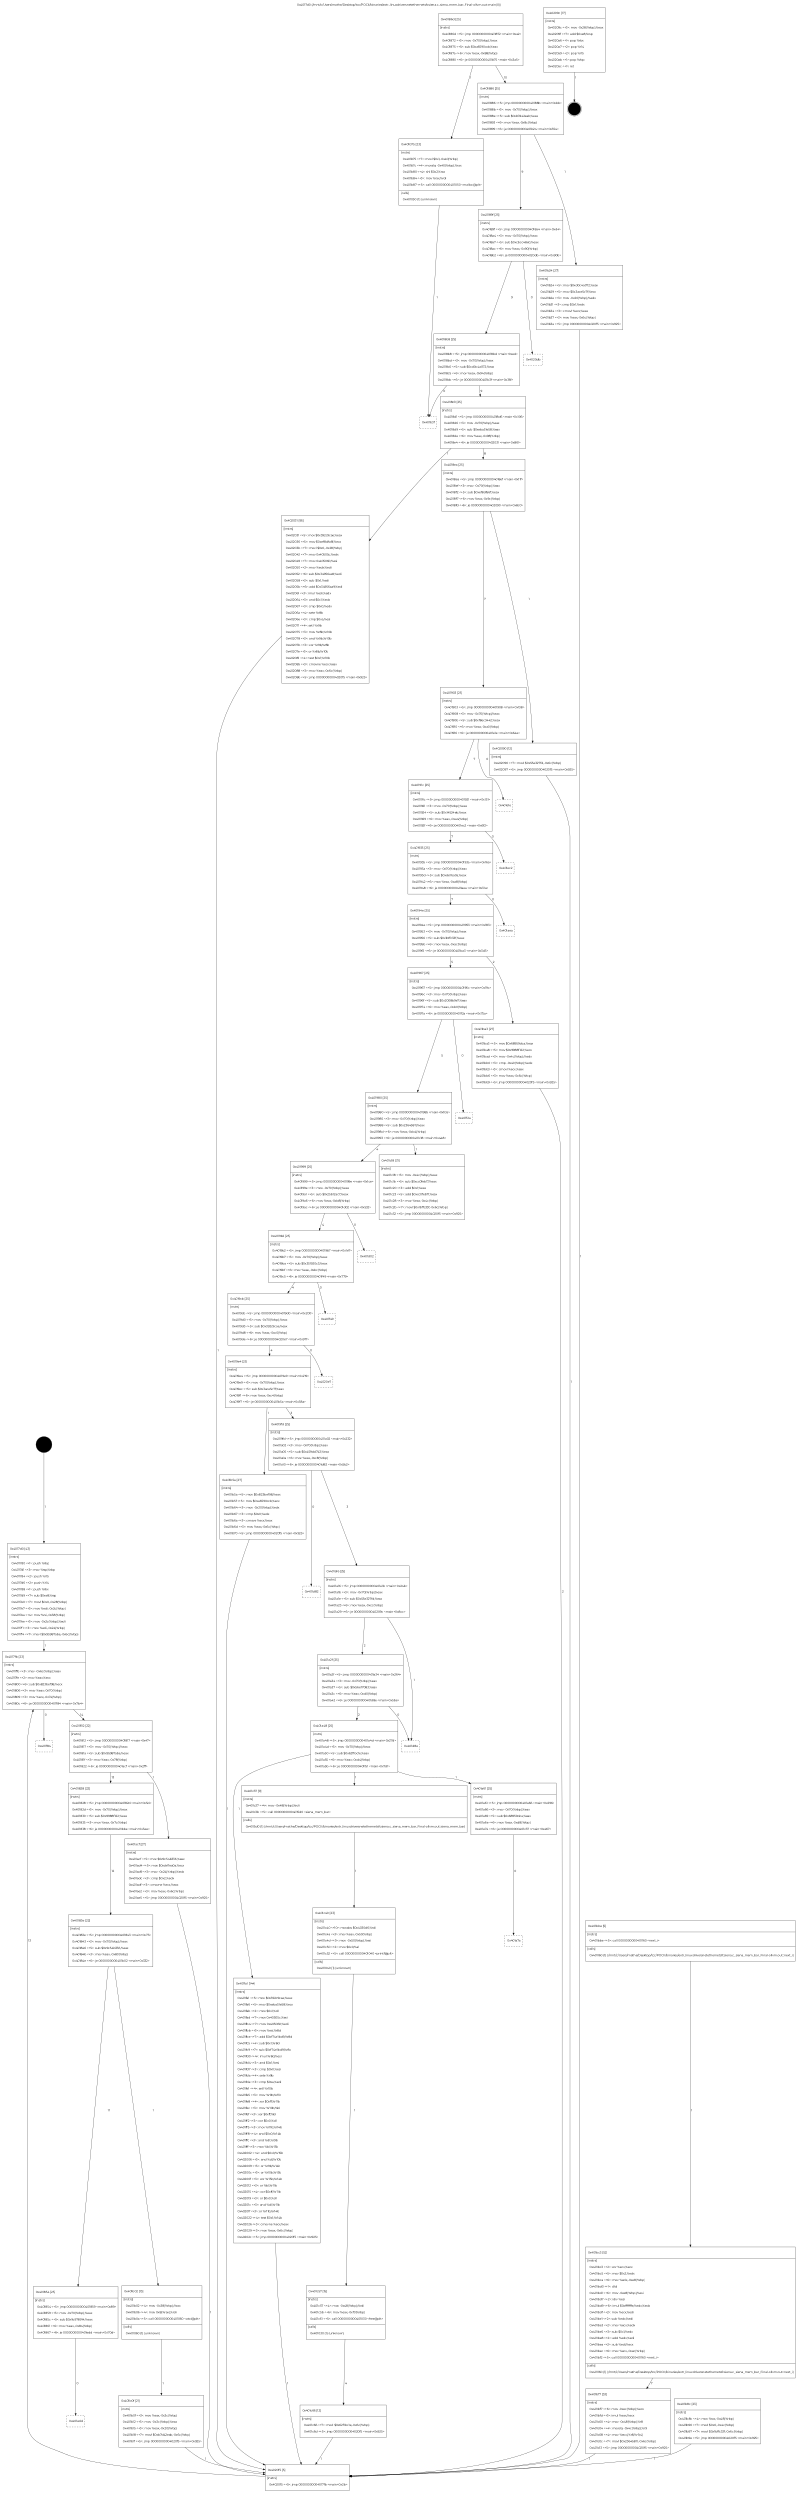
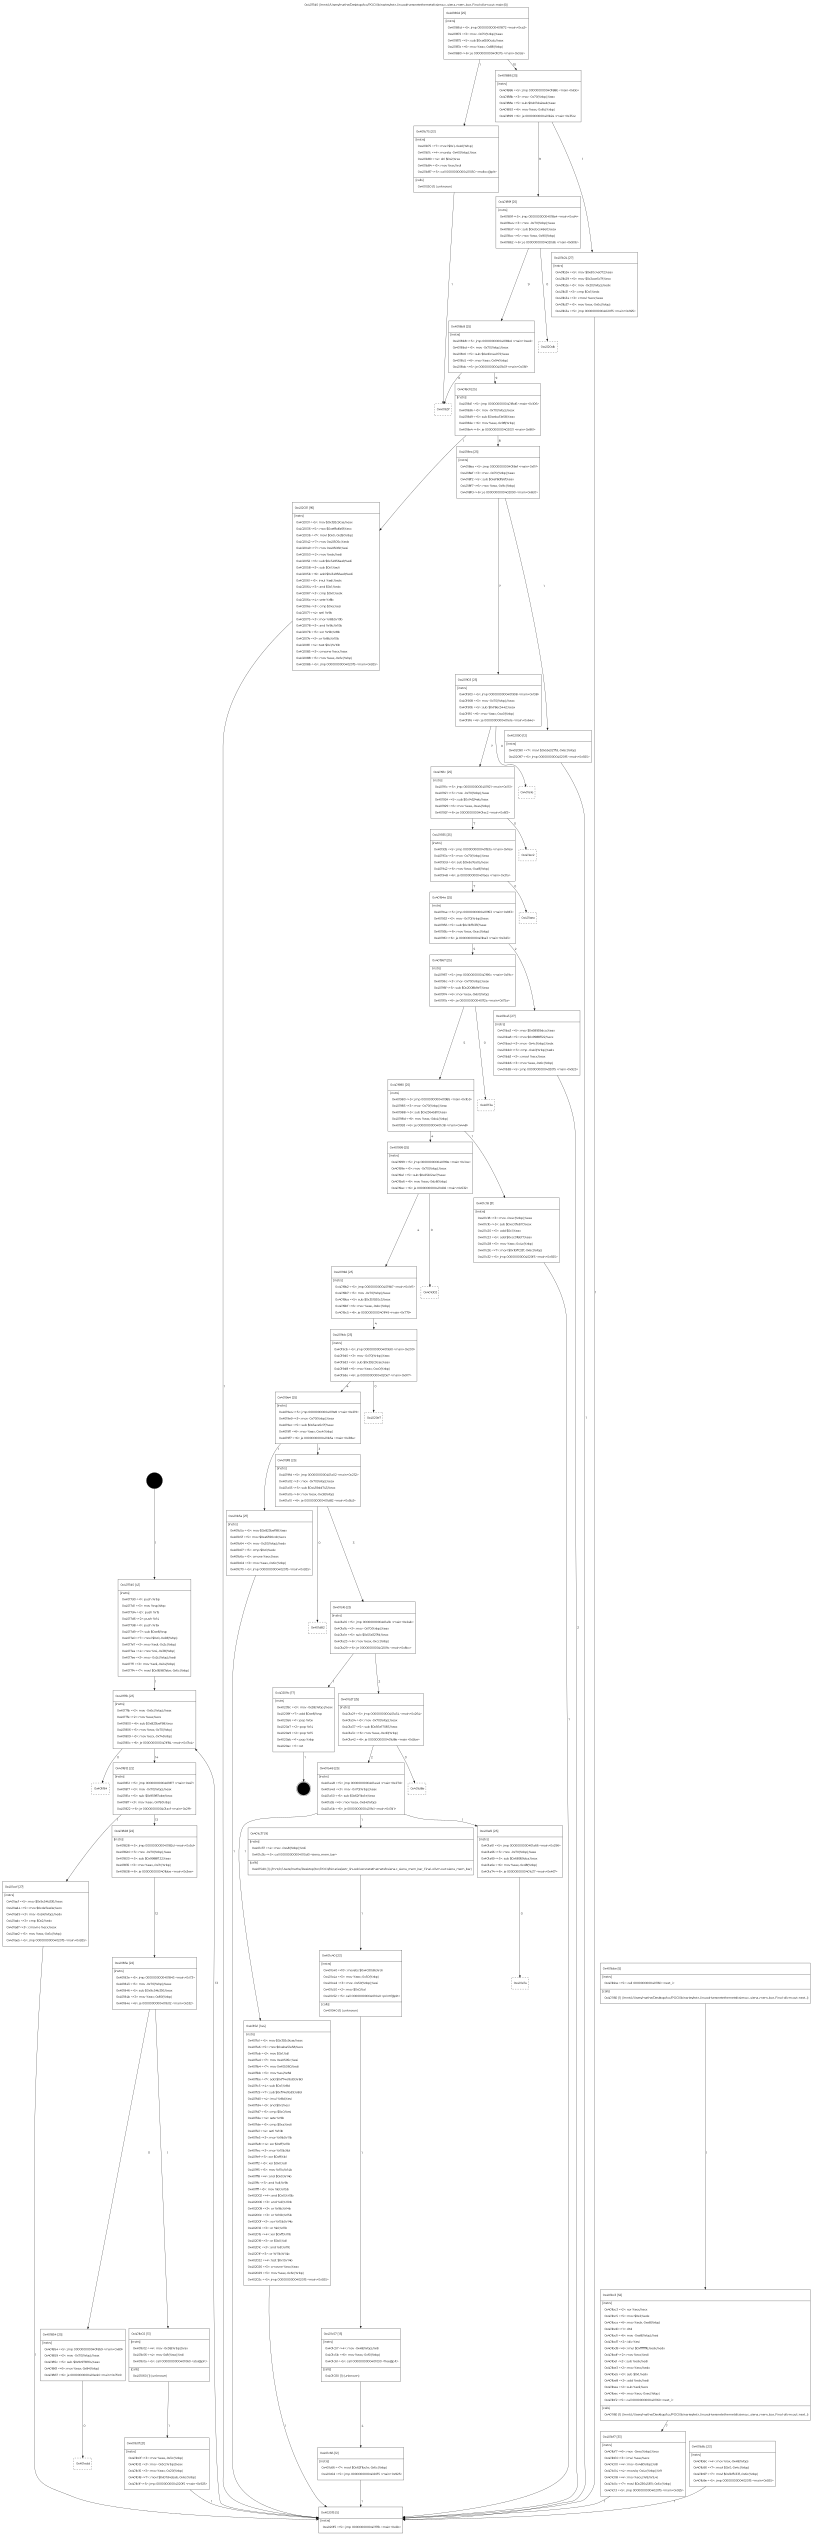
(327, 1319) -> none
(411, 1676) -> (341, 1670)
none -> (568, 1950)
